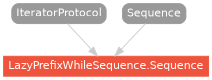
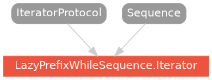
(106, 66) -> (106, 66)
